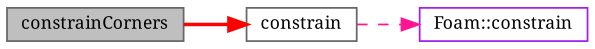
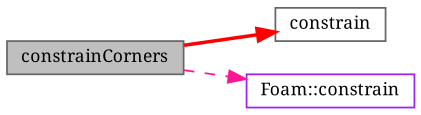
(379, 24) -> (206, 73)
